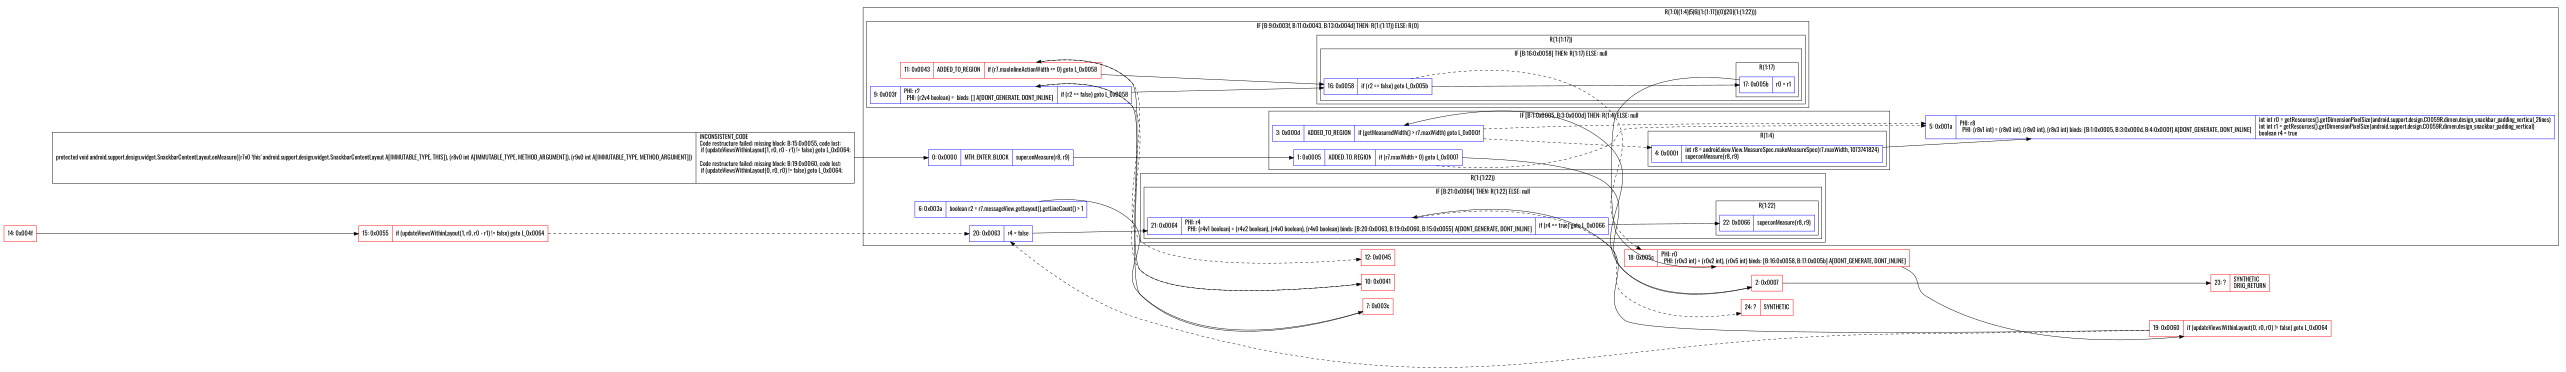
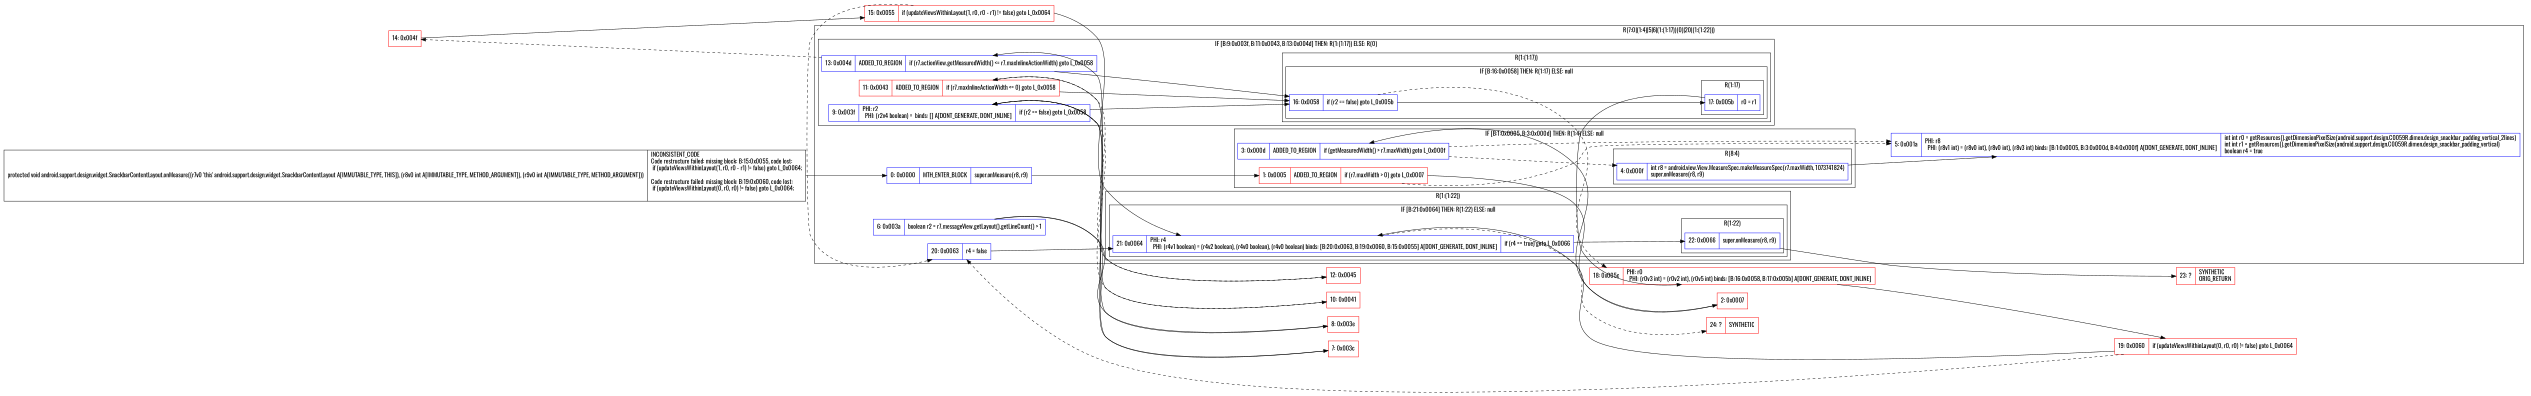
none -> (959, 64)
(1767, 136) -> (1732, 154)
none -> (1099, 152)
(1378, 158) -> (1343, 176)
(1994, 283) -> (1975, 271)
none -> (1343, 324)
